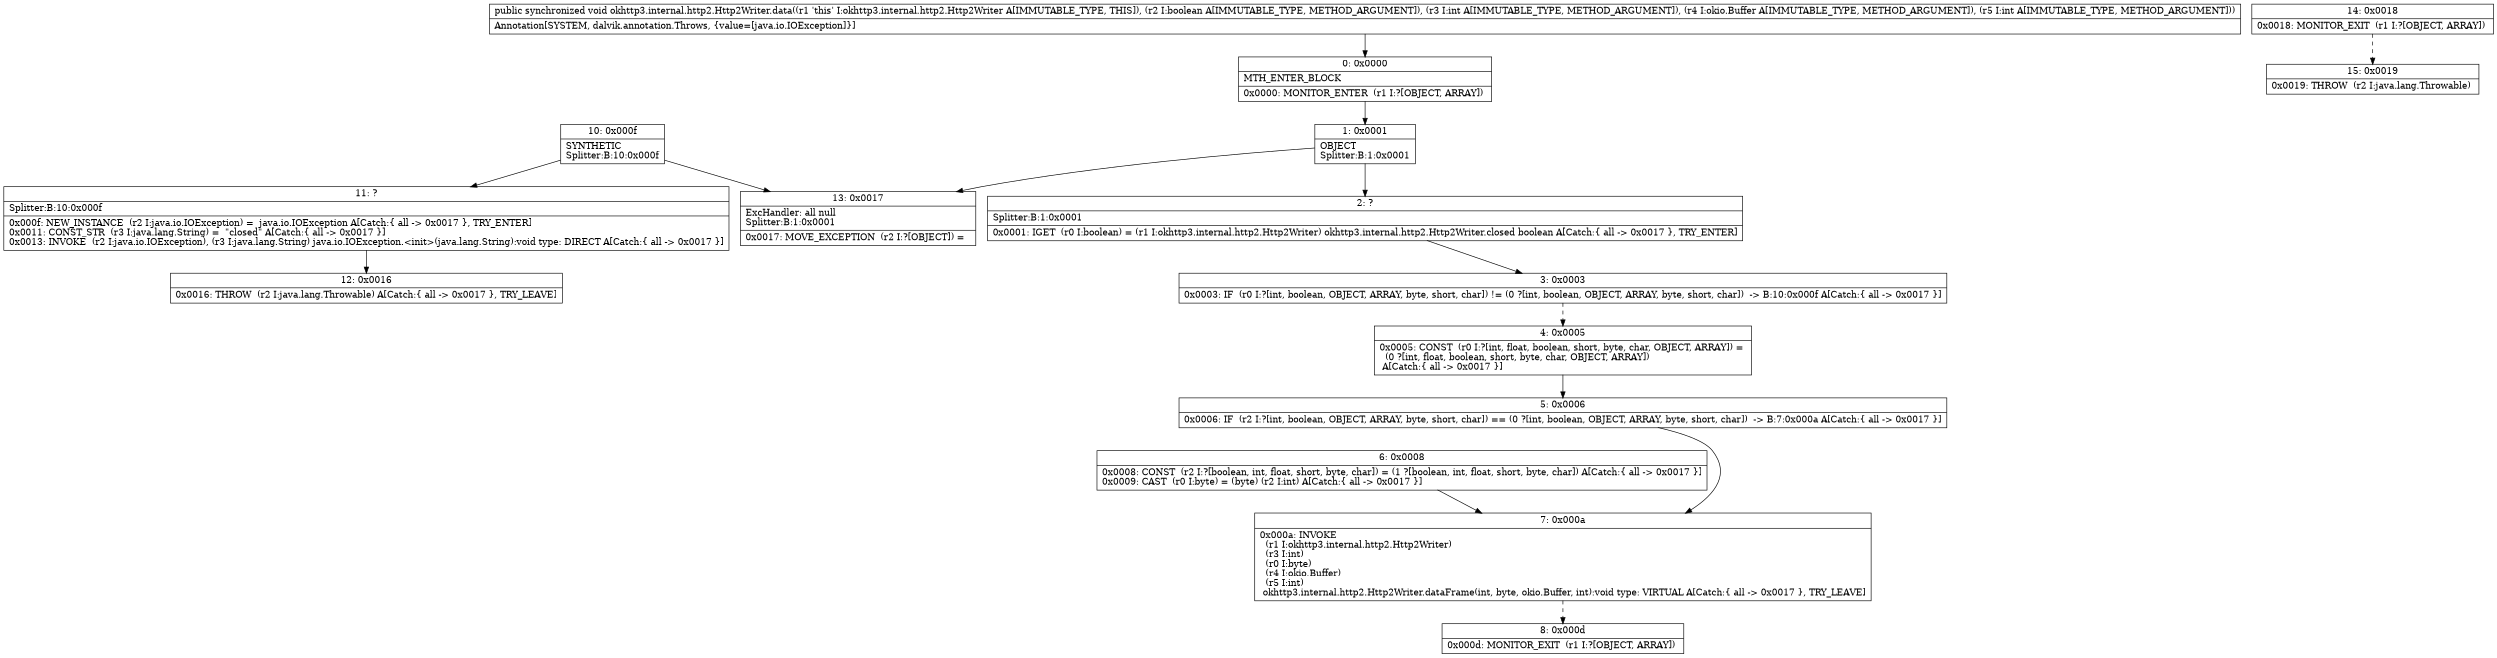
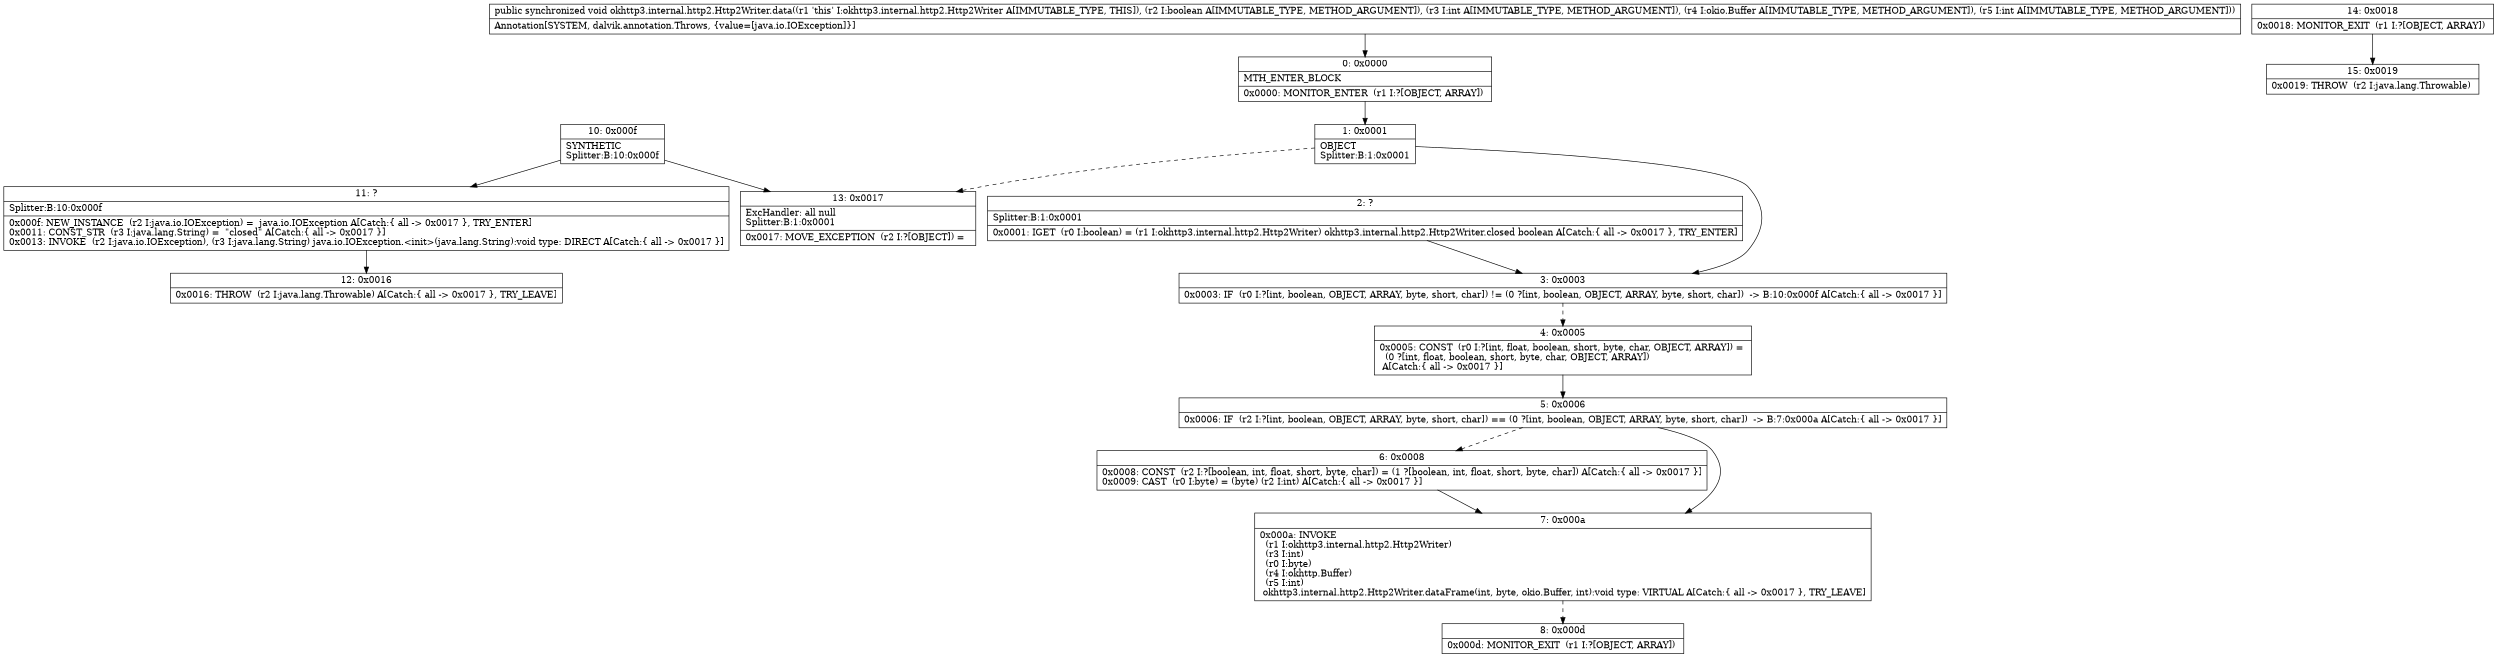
(2373, 46) -> (2373, 46)
(1138, 164) -> (1138, 164)
(1365, 177) -> (1646, 163)
none -> (1492, 438)
(1301, 574) -> (1306, 574)
